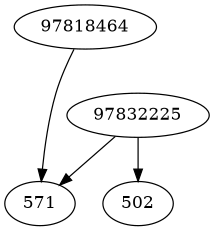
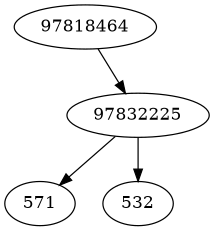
(52, 108) -> (108, 66)
(138, 204) -> (138, 204)
